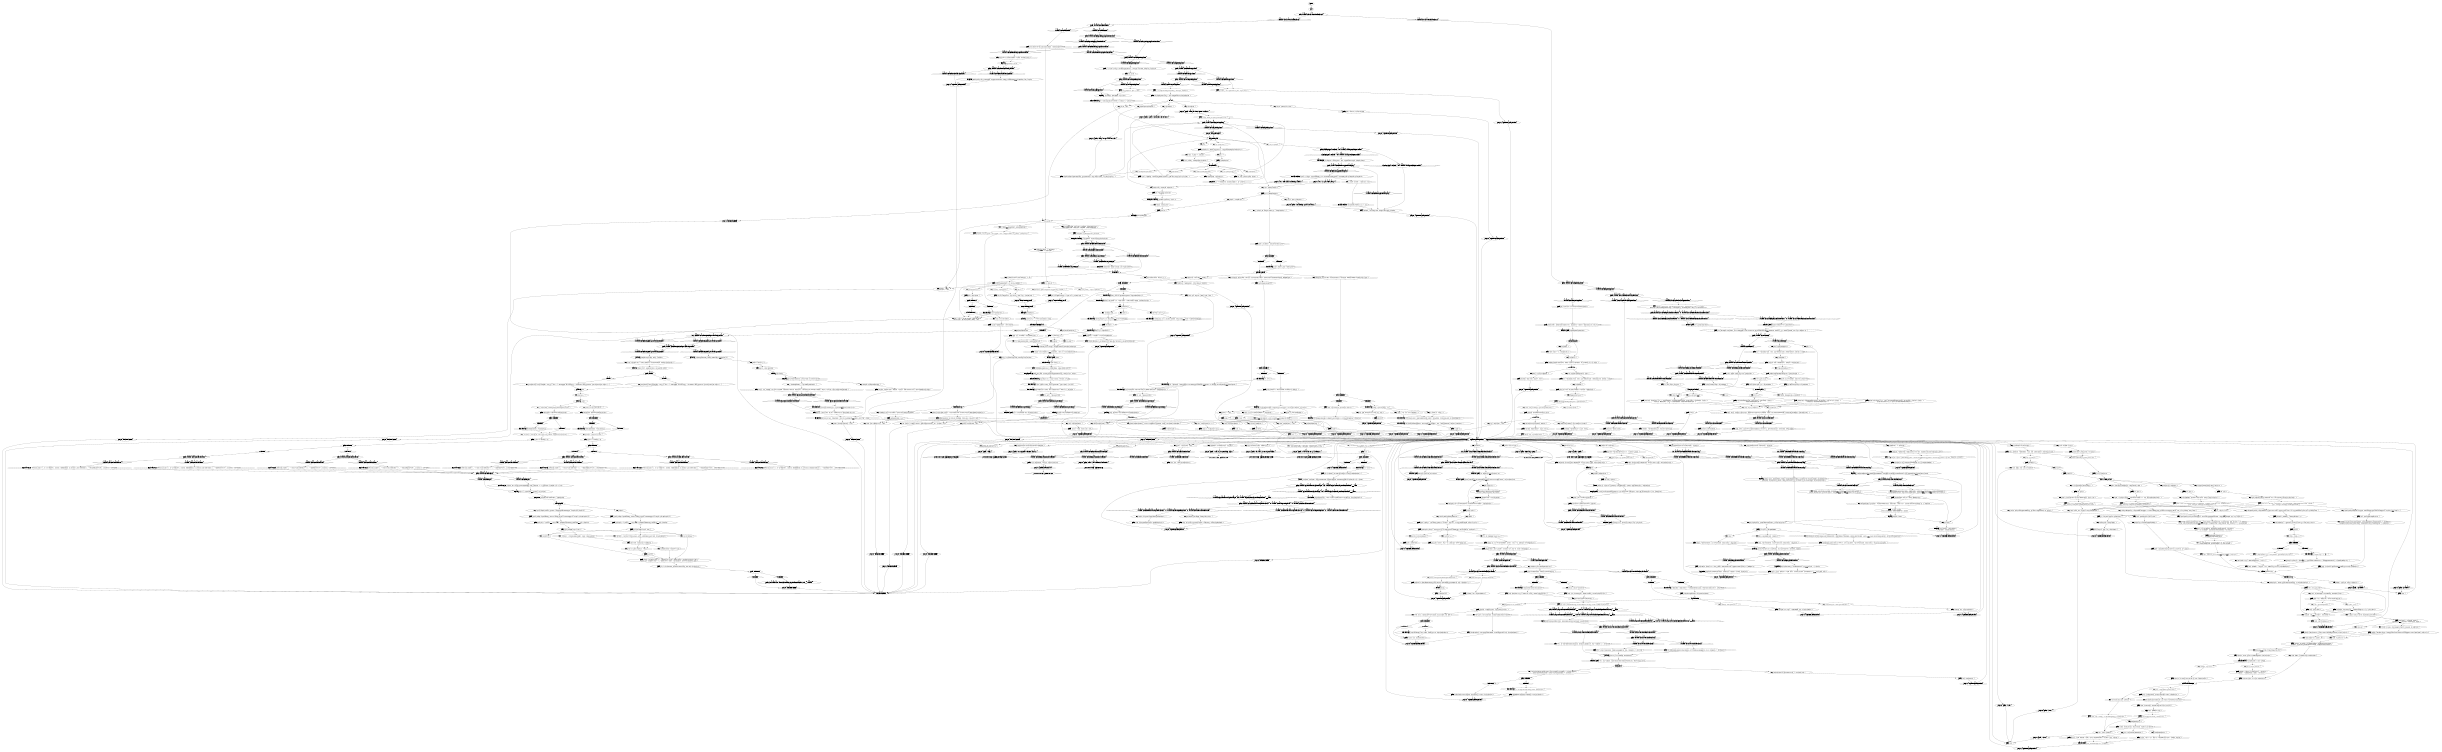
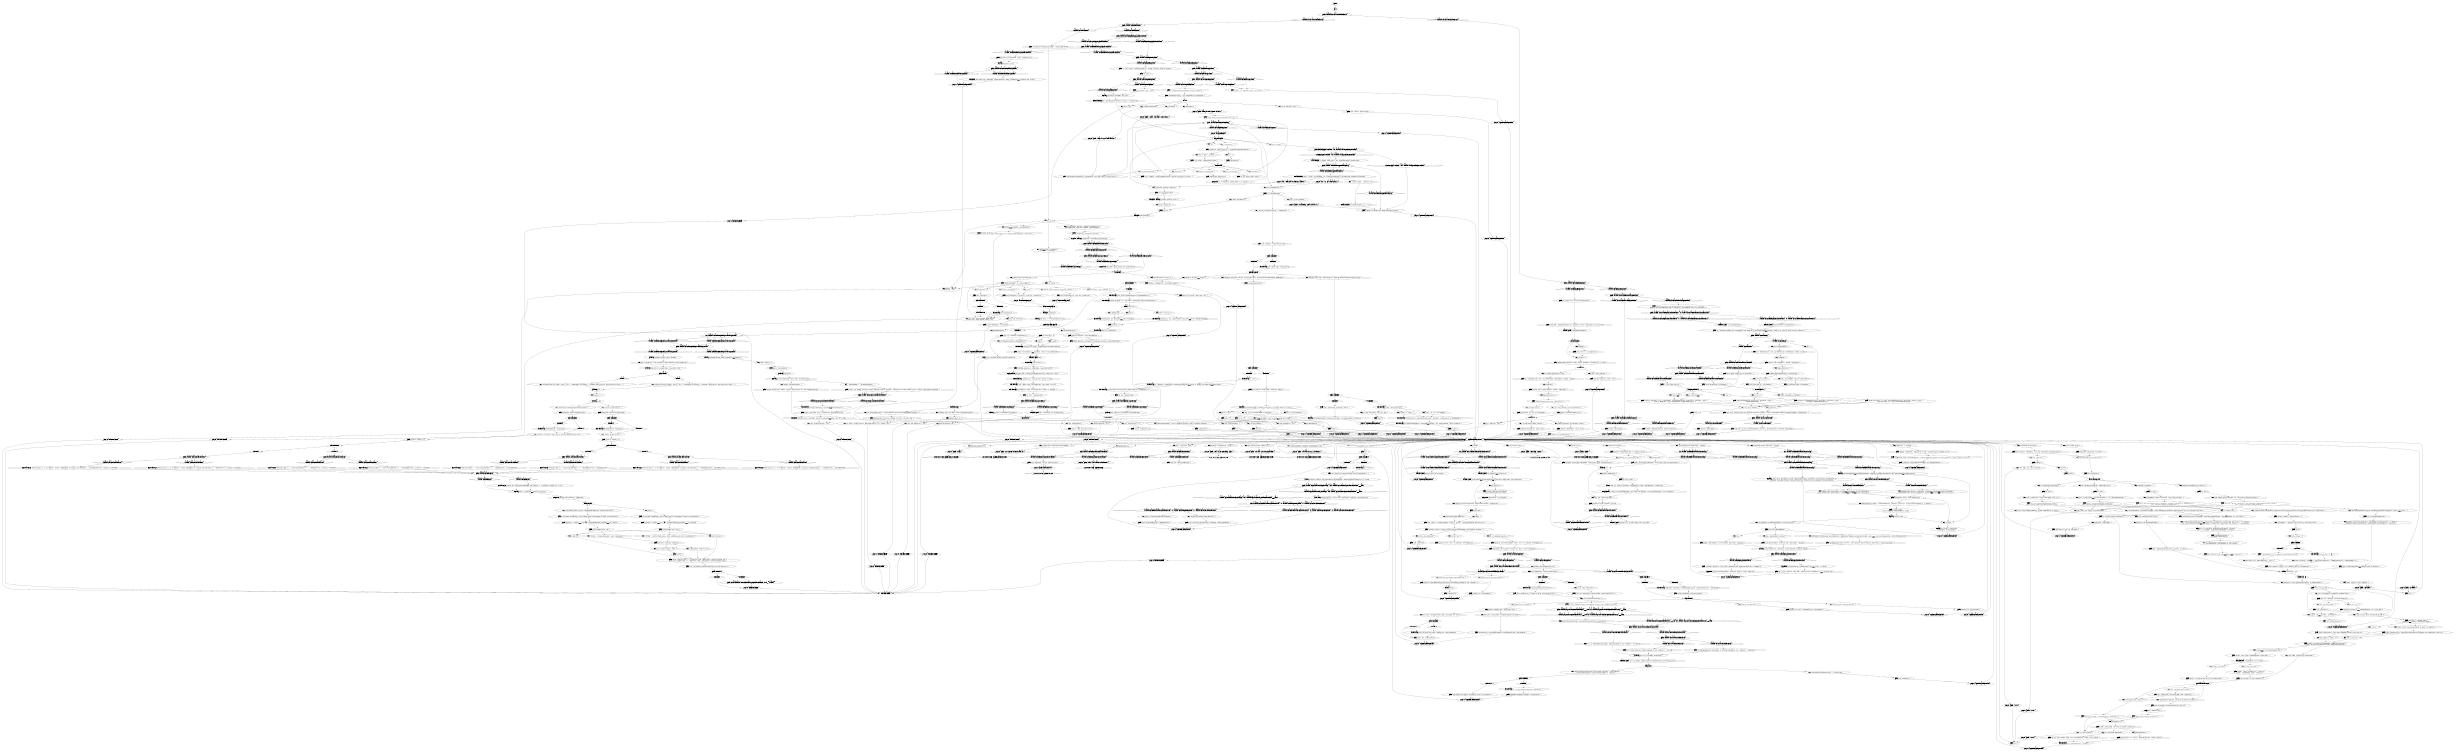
none -> (1531, 413)
